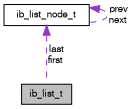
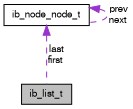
(47, 15) -> (47, 15)
